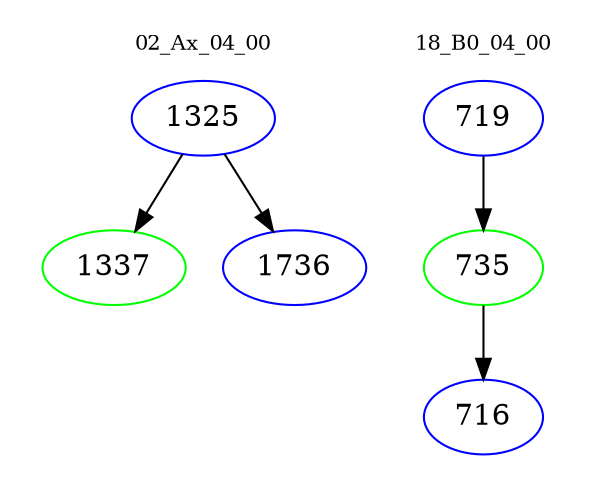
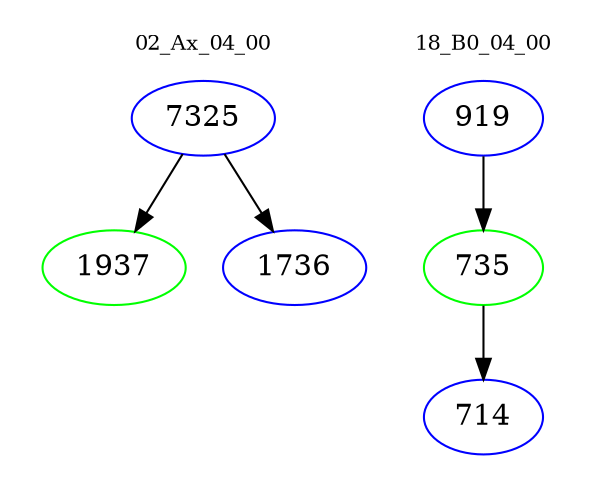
(203, 118) -> (203, 118)
(483, 118) -> (483, 118)
(114, 268) -> (114, 268)
(483, 417) -> (483, 417)
